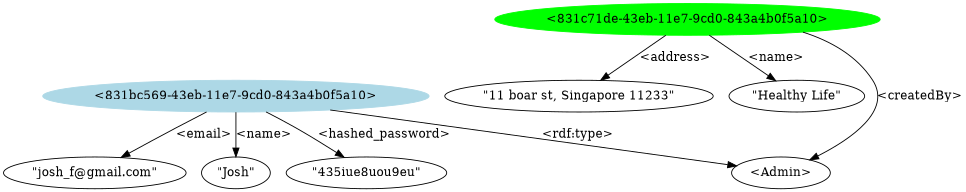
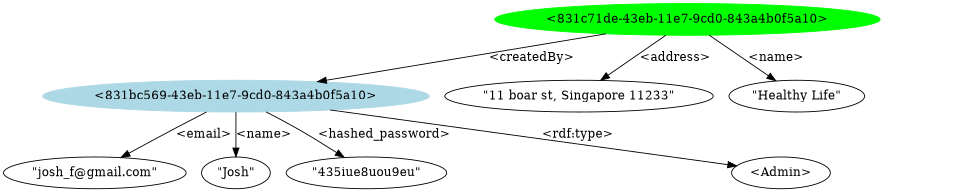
(876, 89) -> (466, 57)
